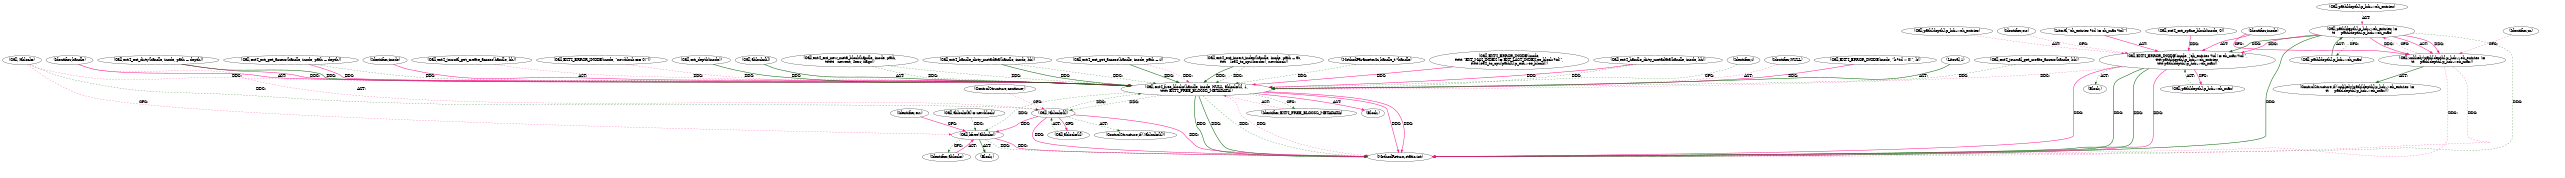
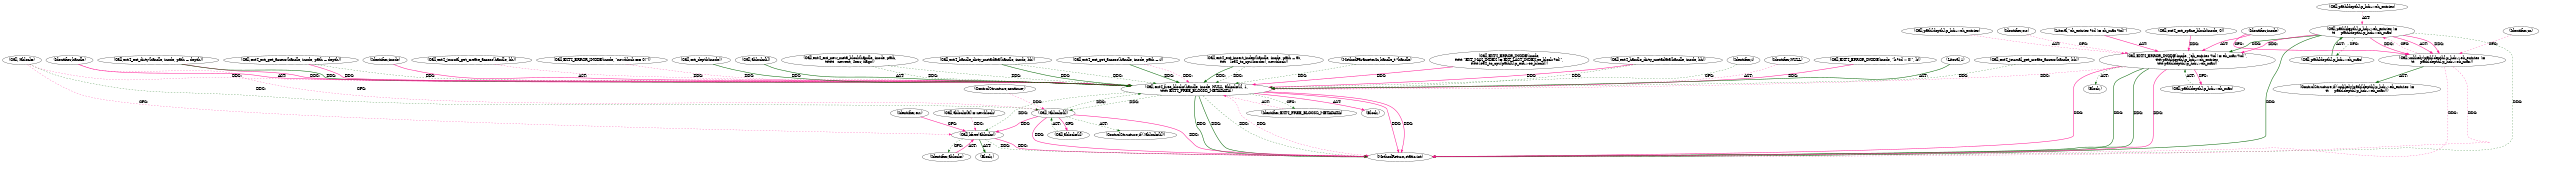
(362, 89) -> (362, 89)
(1038, 102) -> (1038, 102)
(973, 123) -> (973, 123)
